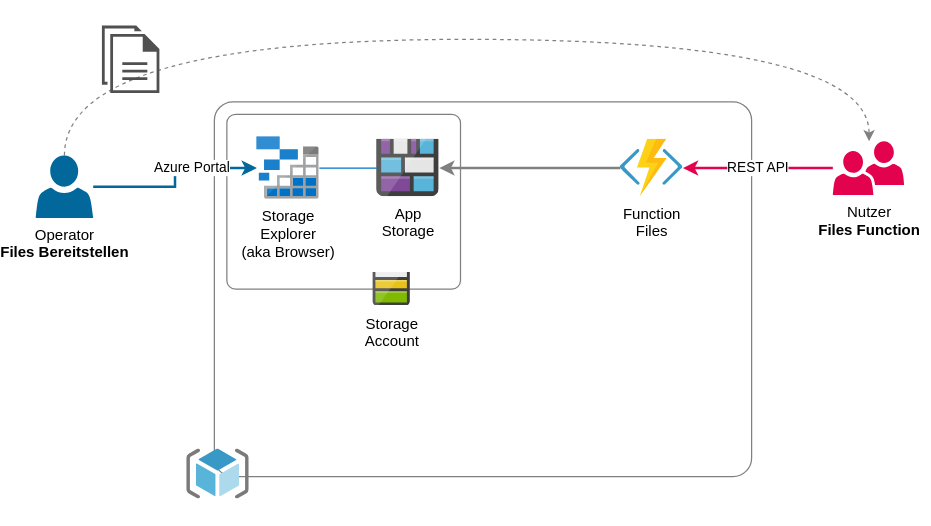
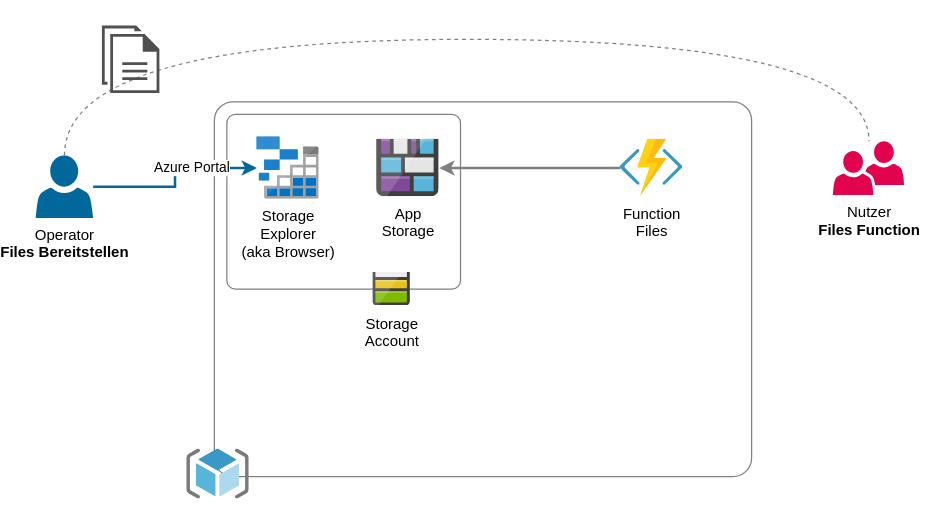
(773, 64) -> (775, 67)
(348, 168) -> none
(765, 168) -> none
